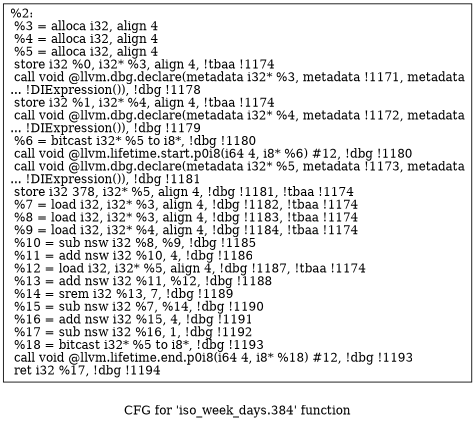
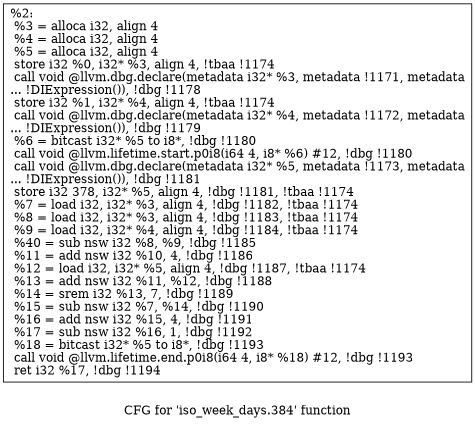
(133, 244) -> (133, 244)
